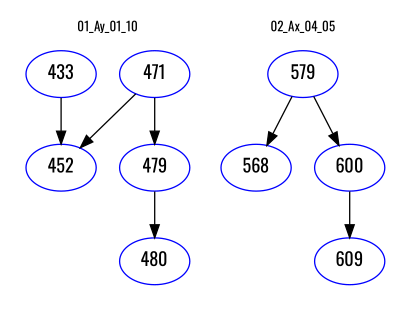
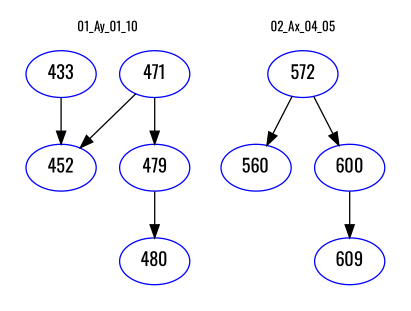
(303, 74) -> (303, 74)
(256, 168) -> (256, 168)
